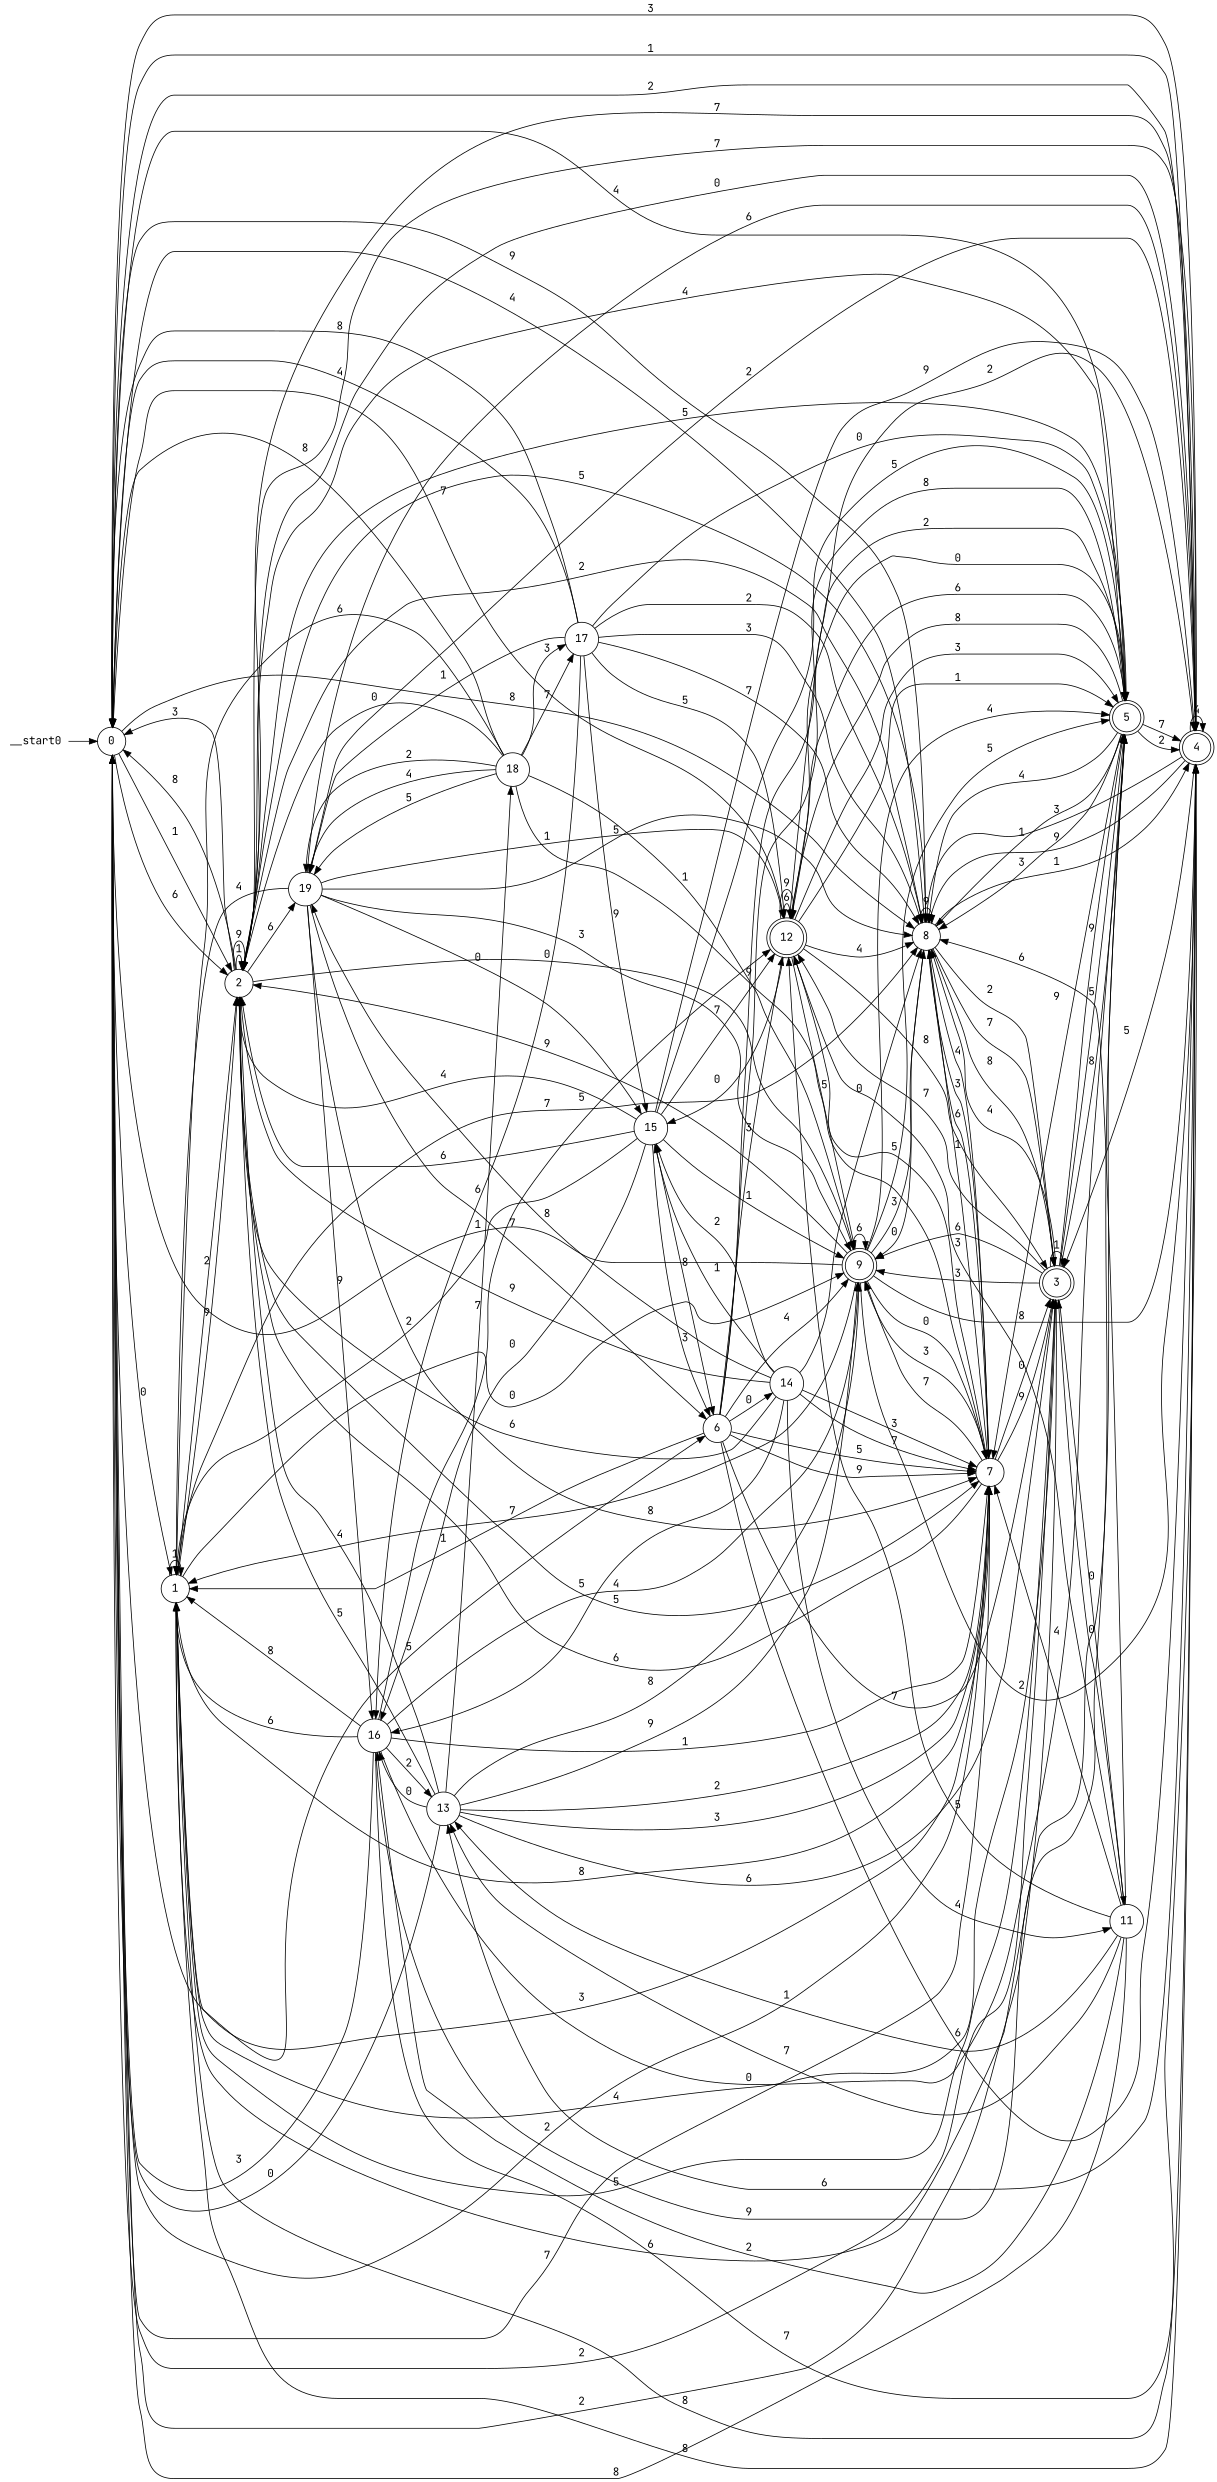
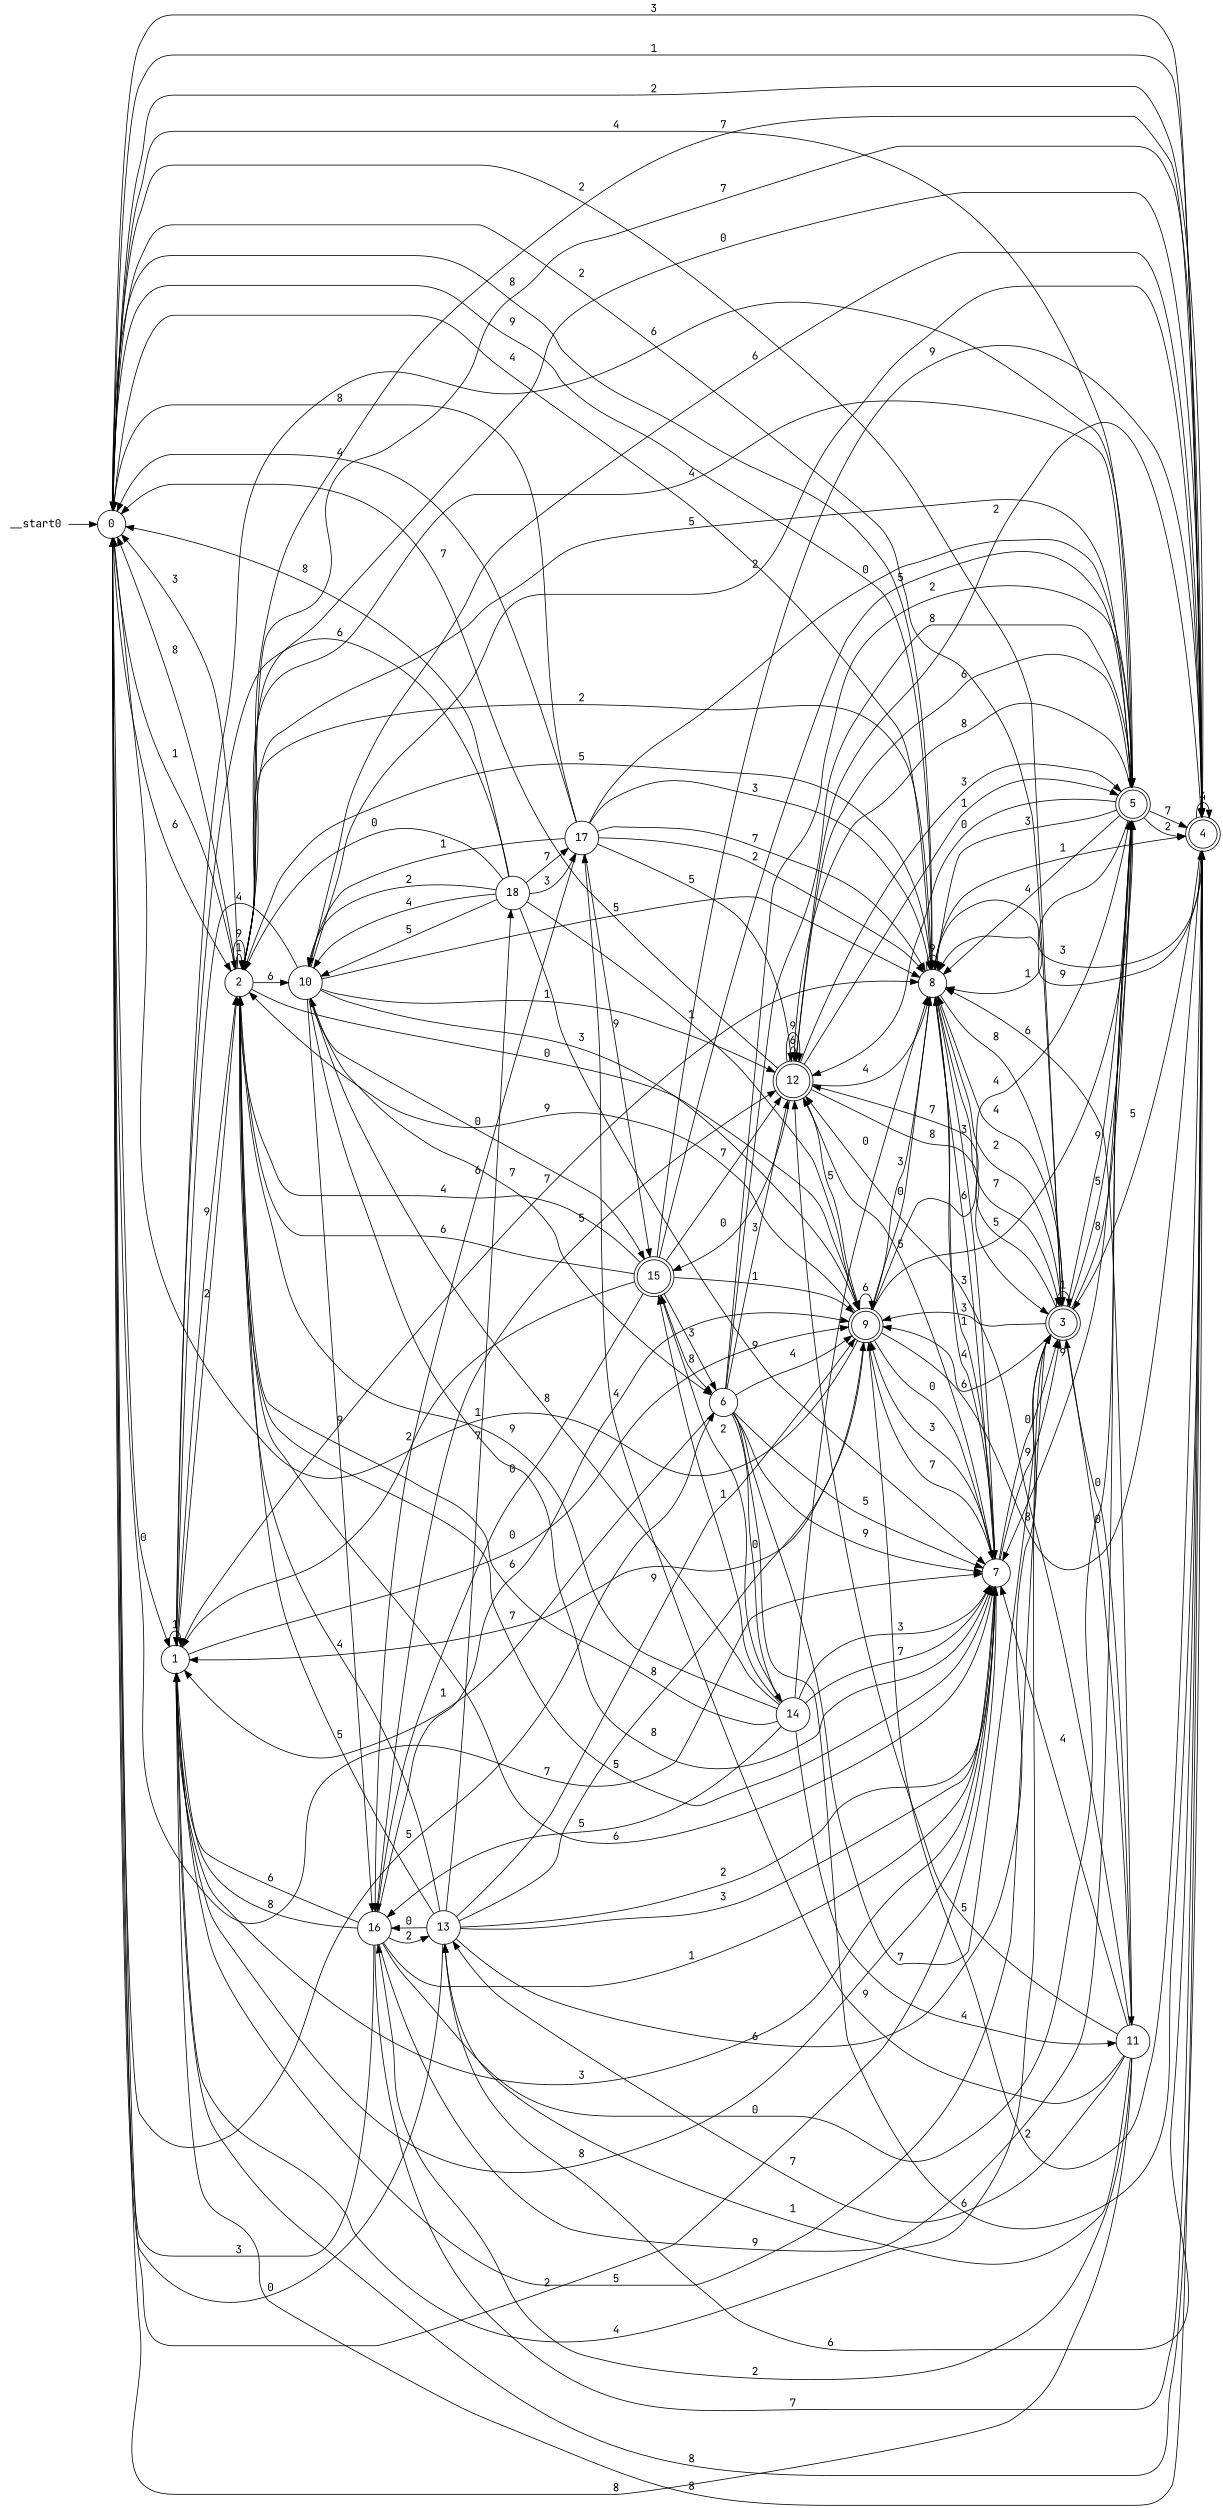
(305, 889) -> (305, 983)
(651, 1128) -> (654, 1277)
none -> (677, 1606)
